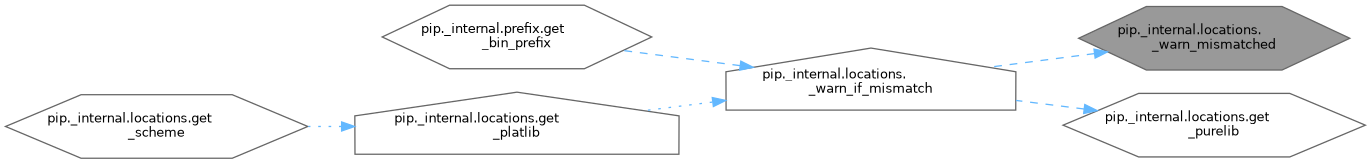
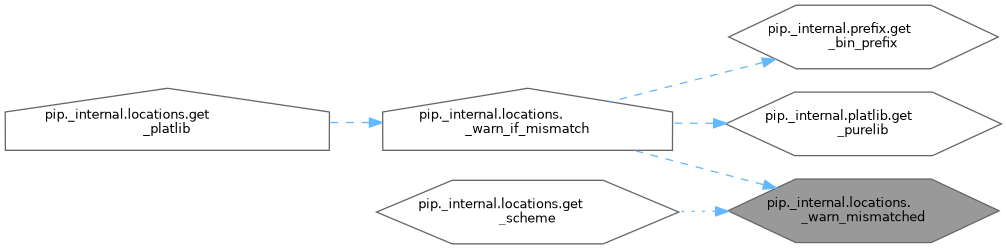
(682, 58) -> (686, 82)
(678, 106) -> (350, 123)
(1214, 125) -> (863, 124)
(325, 126) -> (697, 211)
